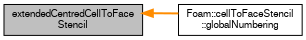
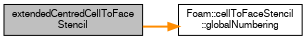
(166, 13) -> (156, 27)
